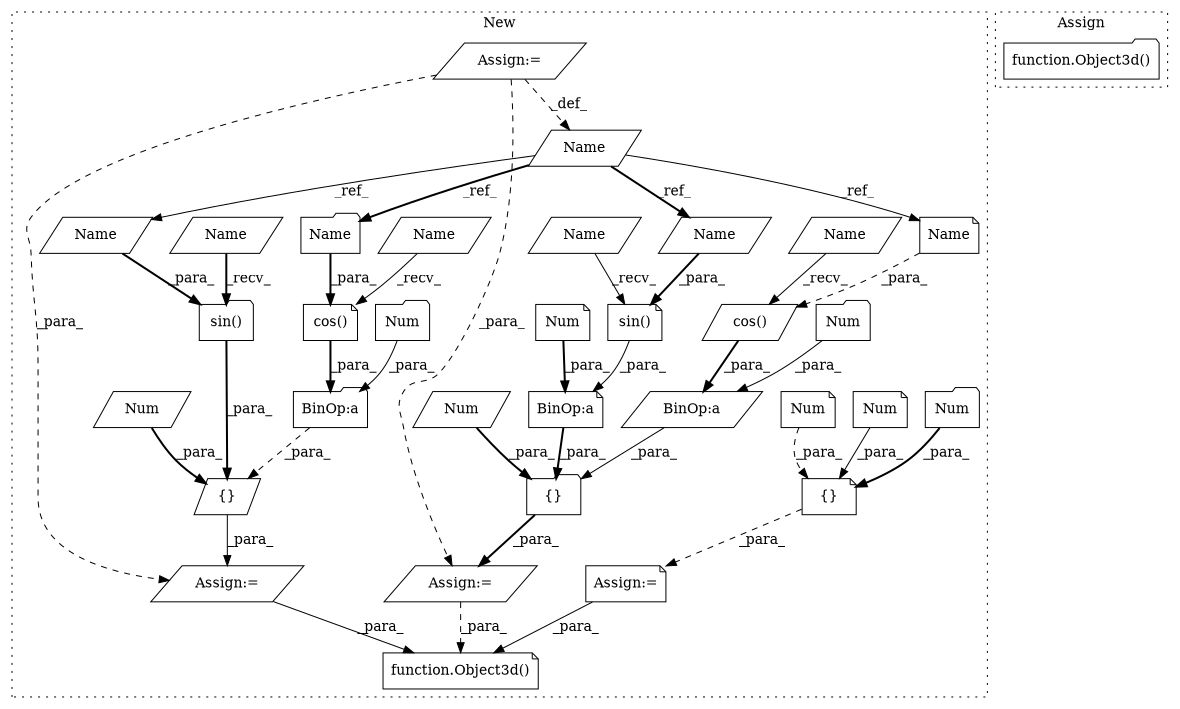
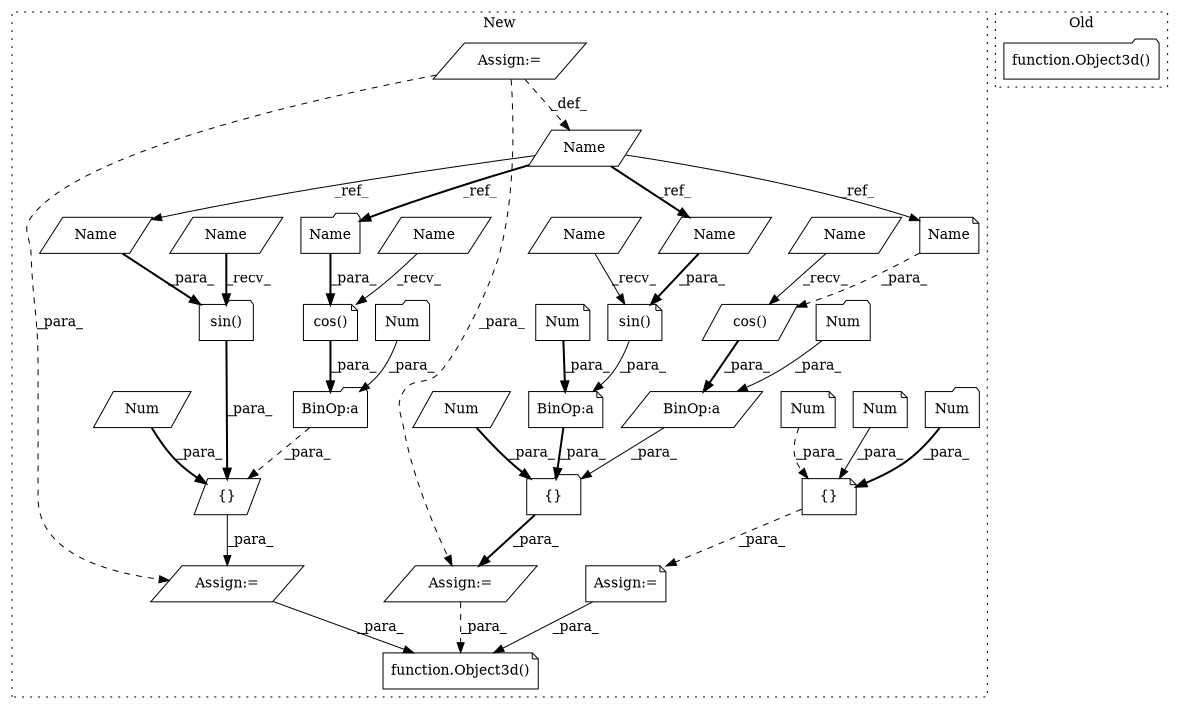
(1082, 24) -> (1082, 24)
